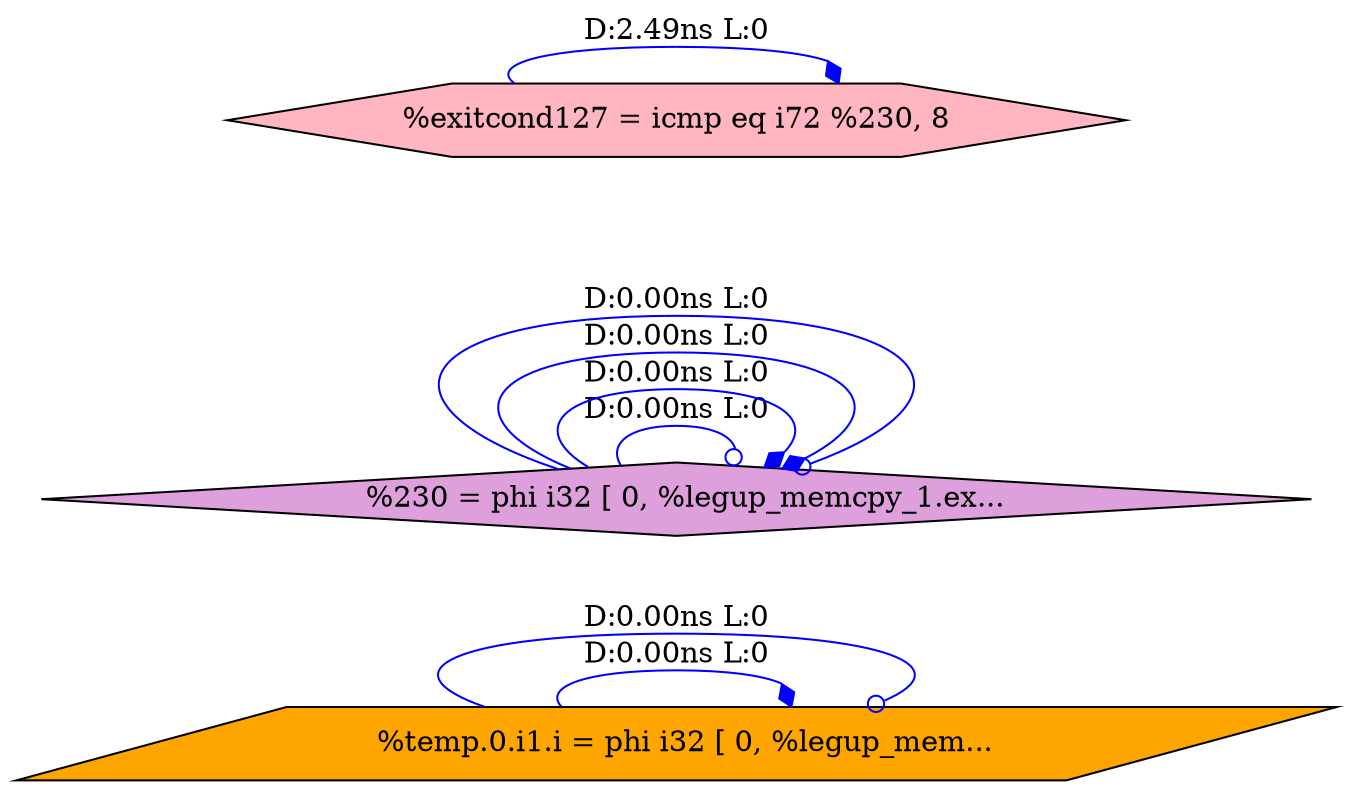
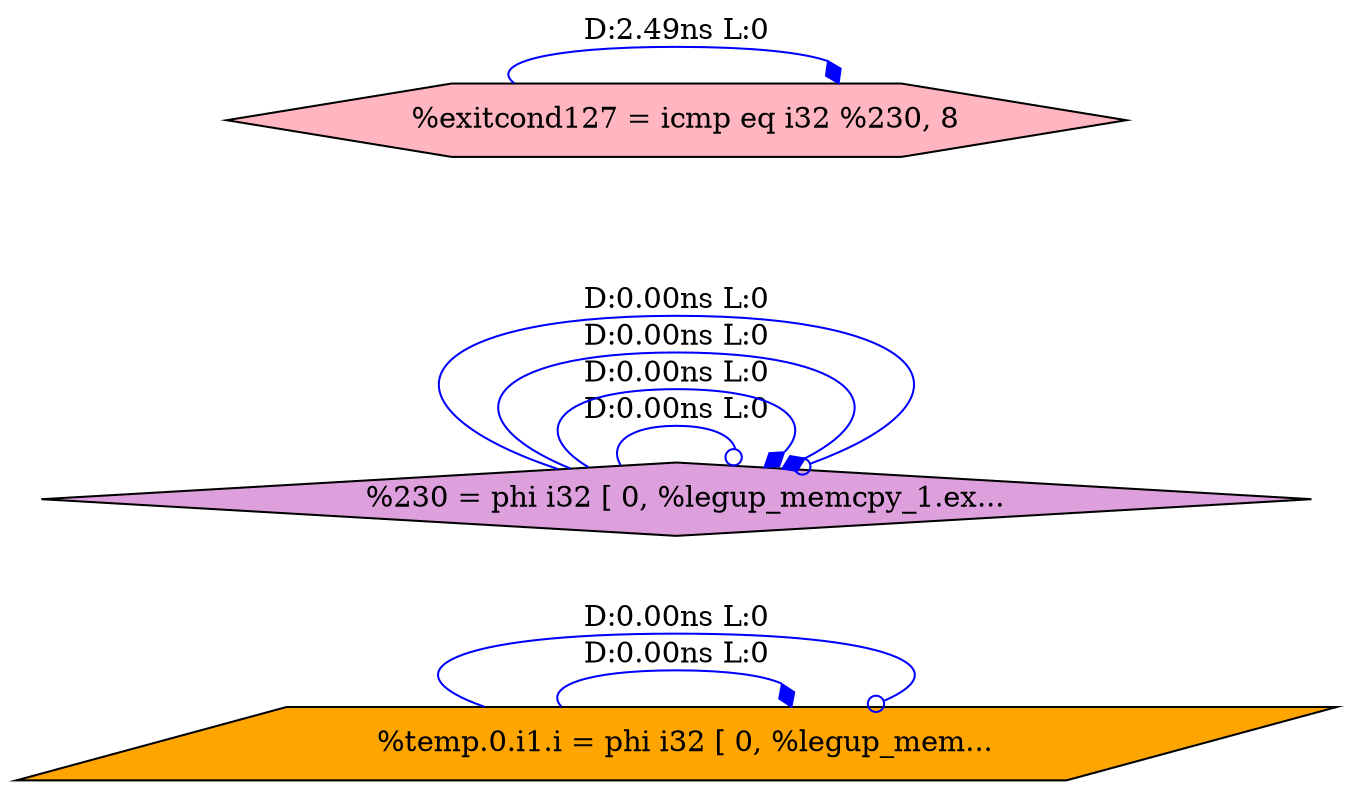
(676, 120) -> (676, 120)
